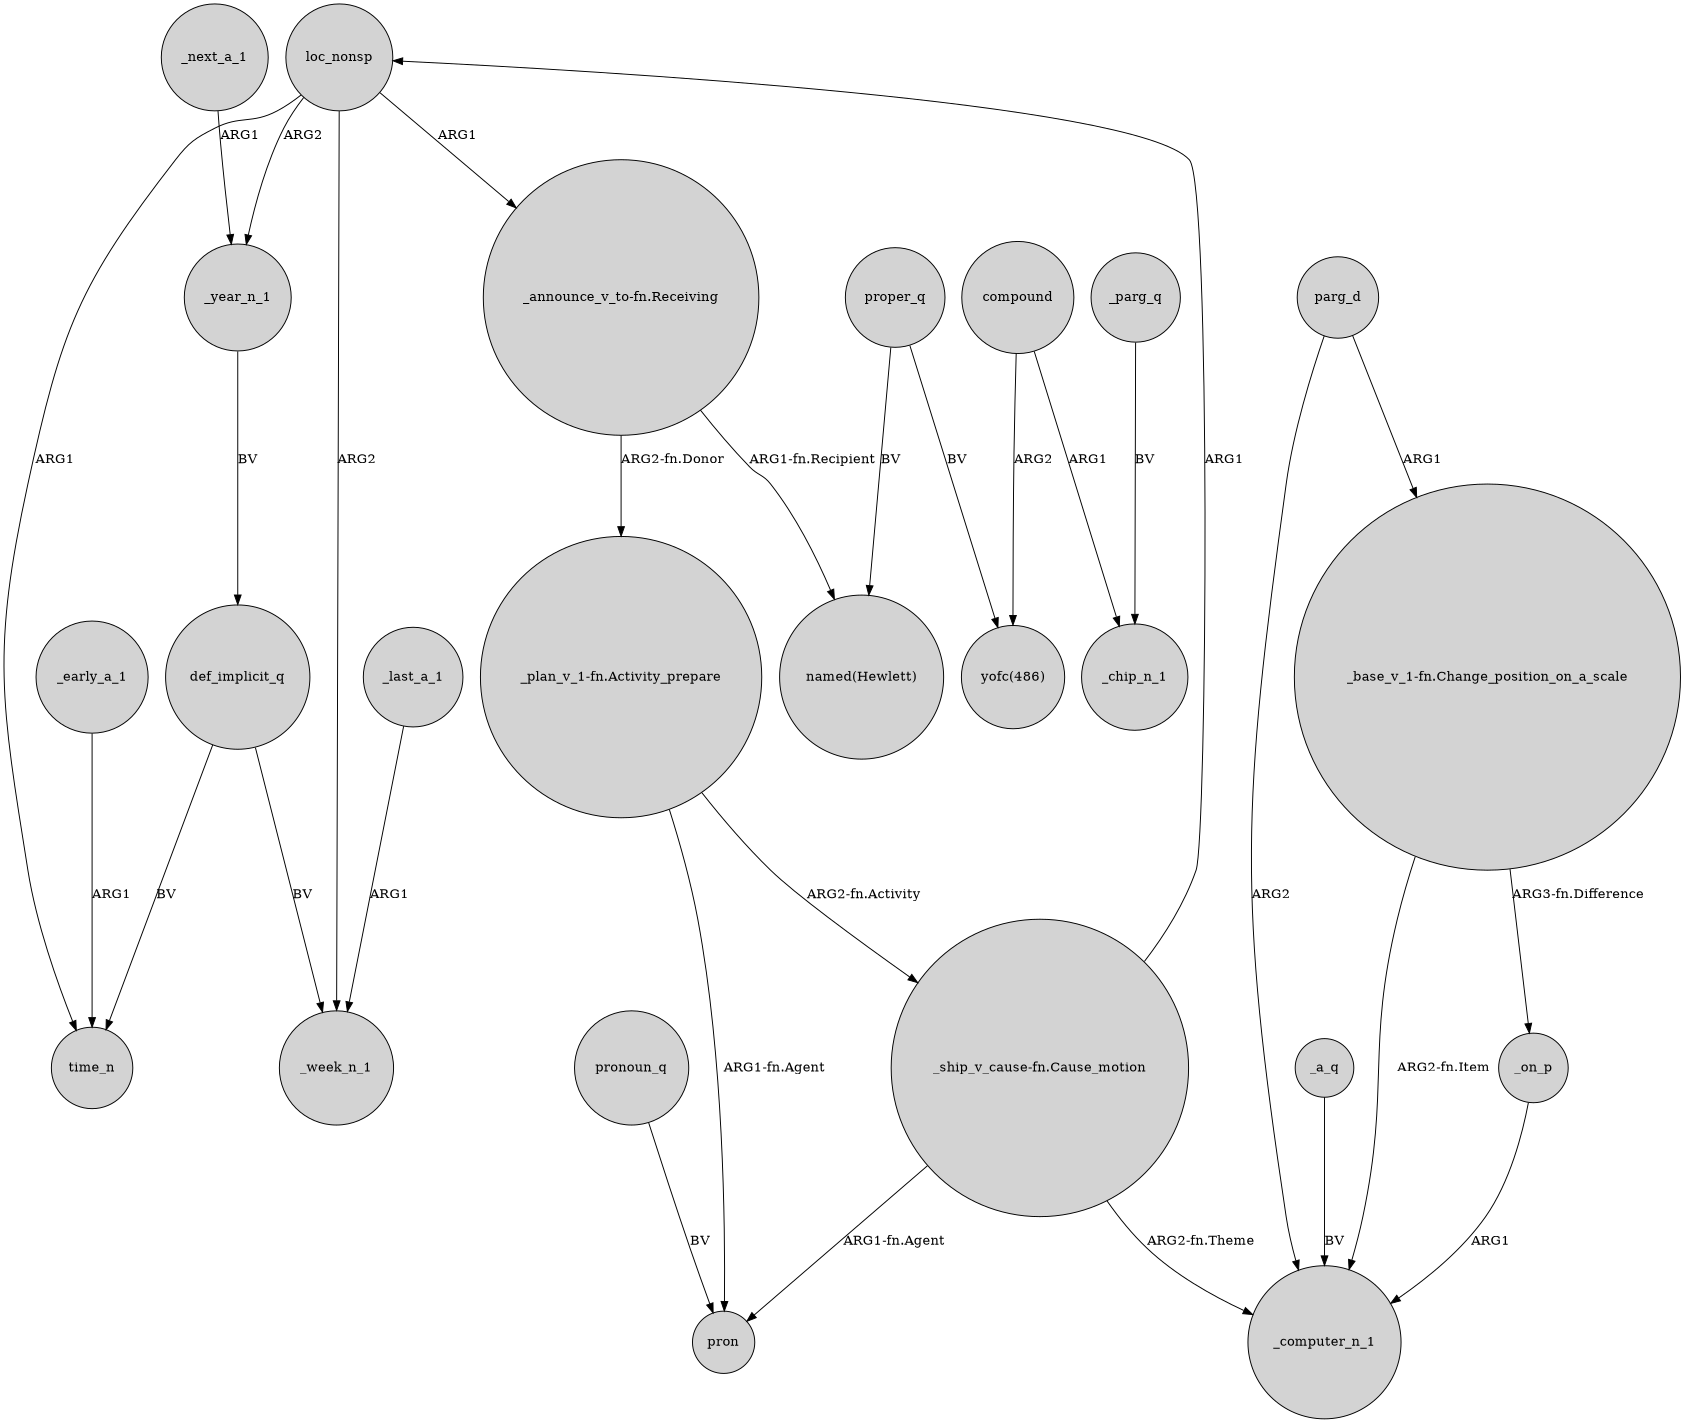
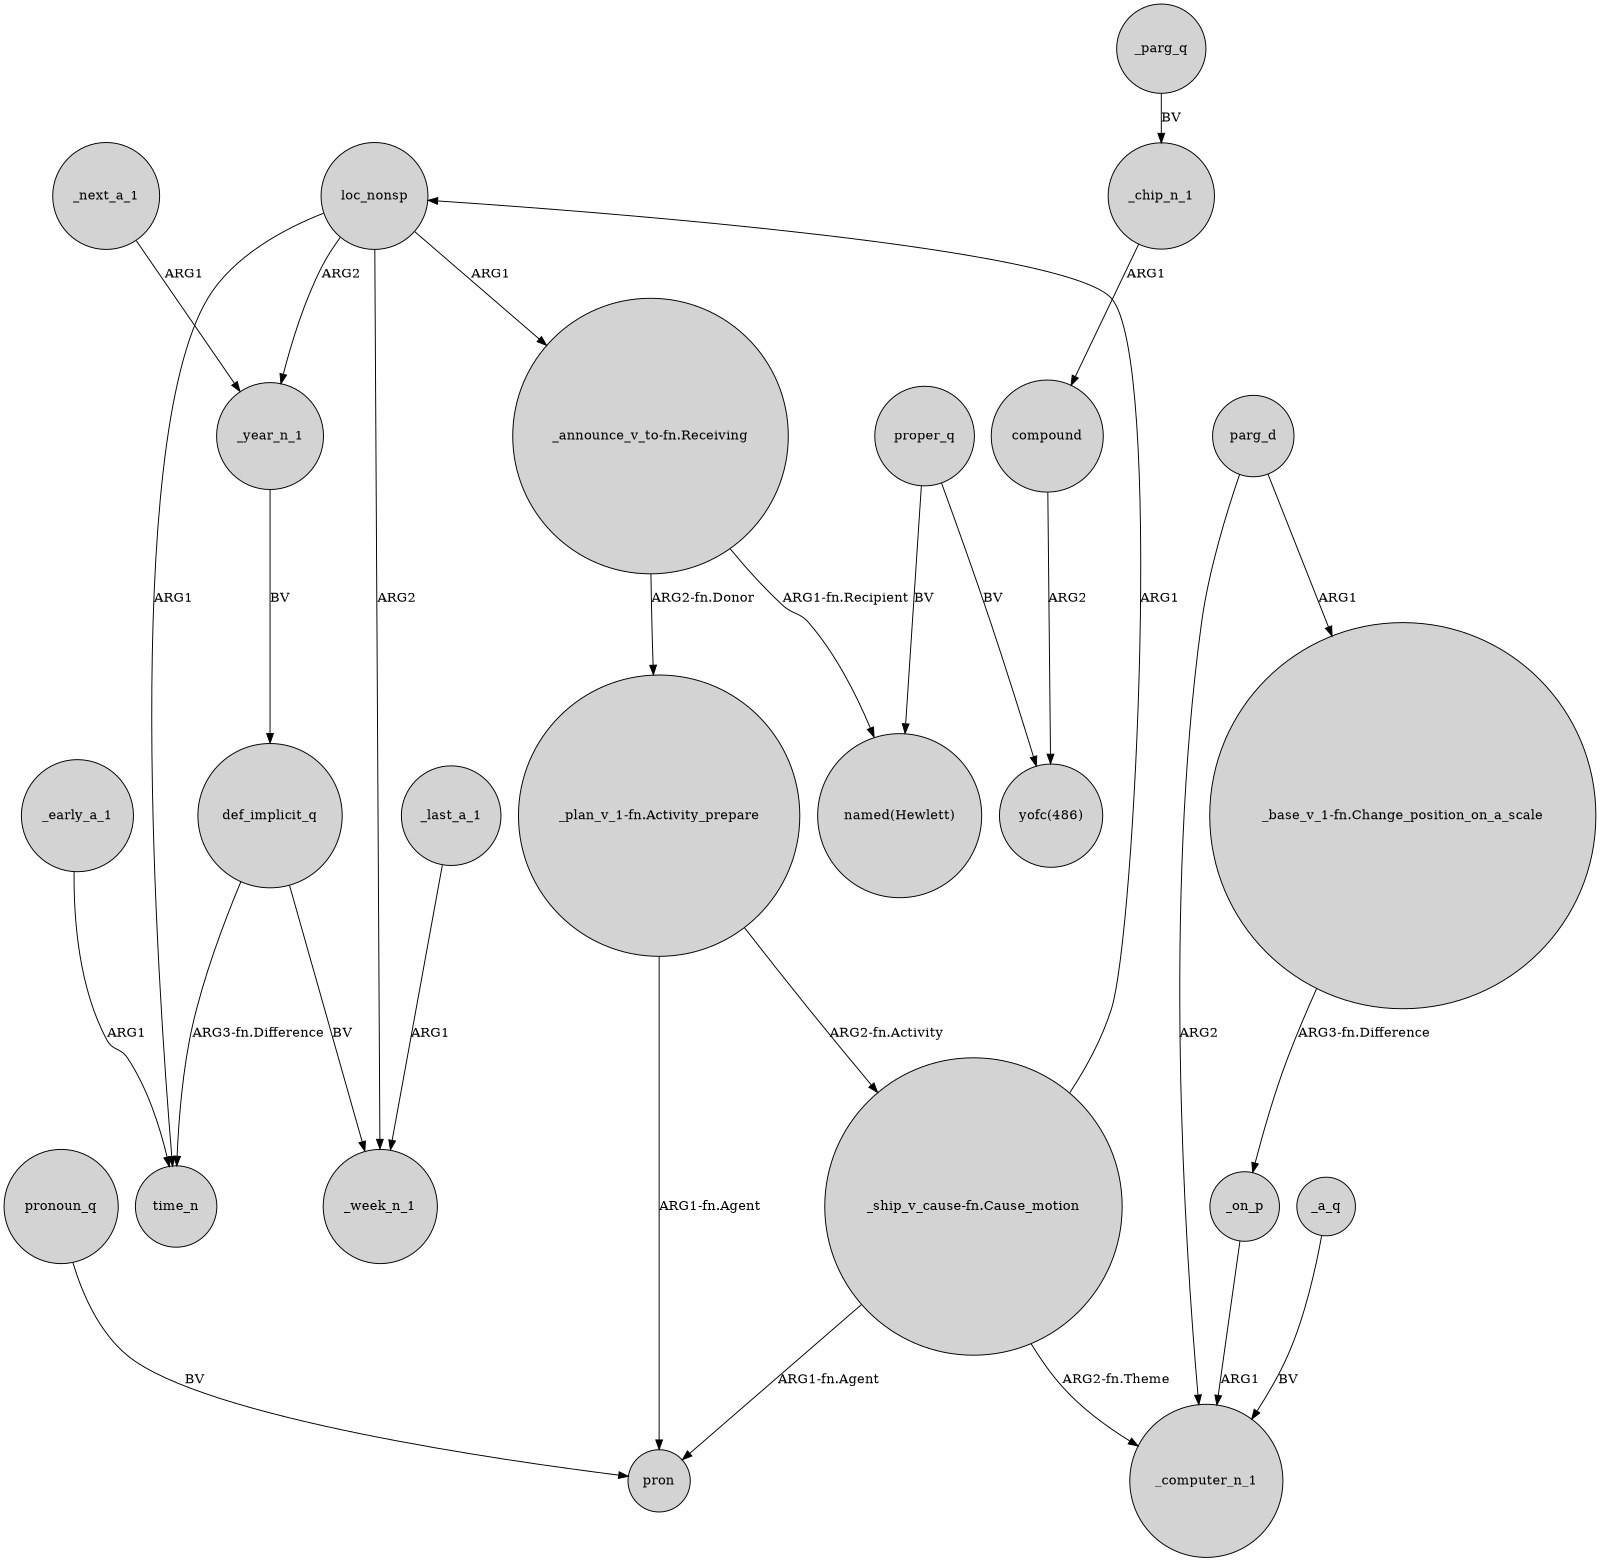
(1075, 484) -> (1107, 310)
(166, 895) -> (259, 1033)
(1379, 1058) -> none
